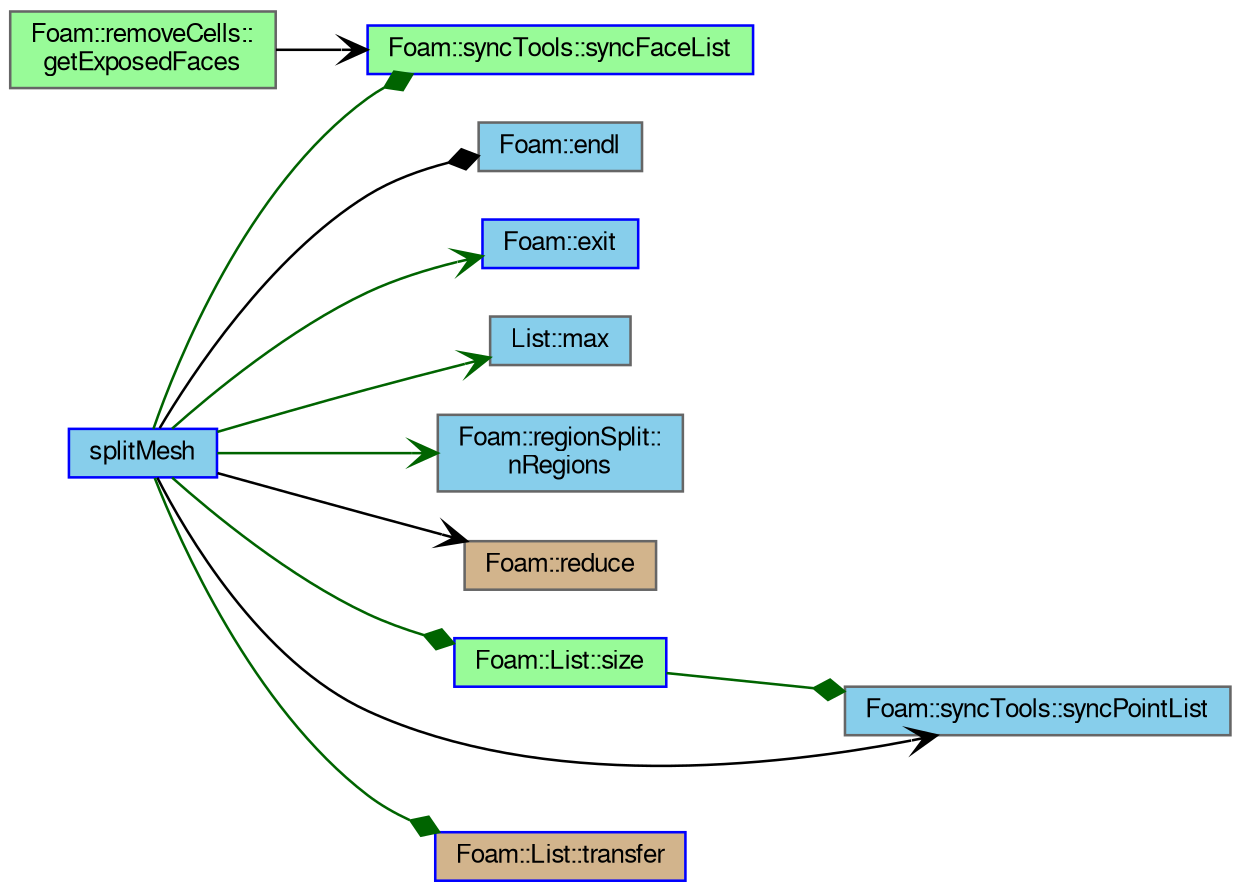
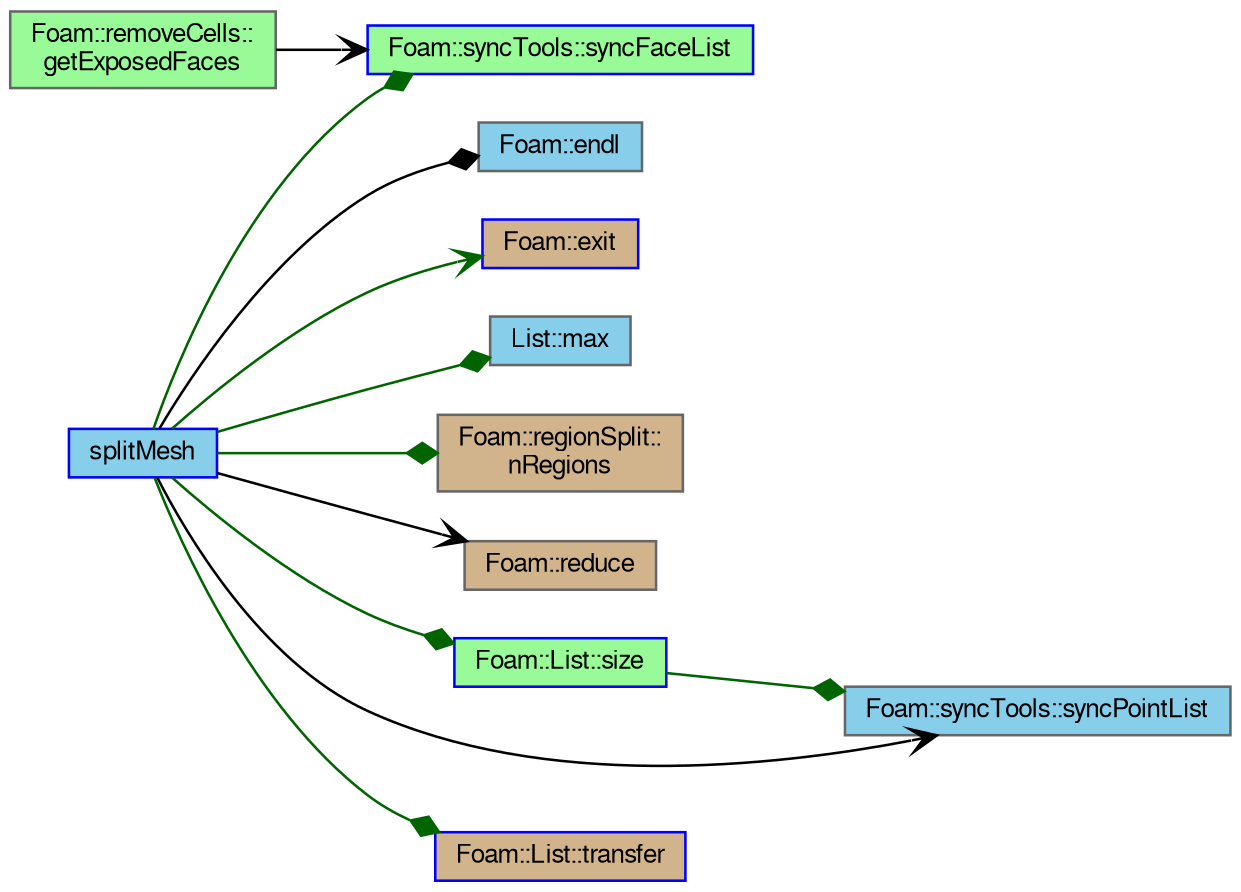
(560, 244) -> (560, 244)
(341, 397) -> (338, 397)
(315, 453) -> (312, 453)
(560, 453) -> (560, 453)
